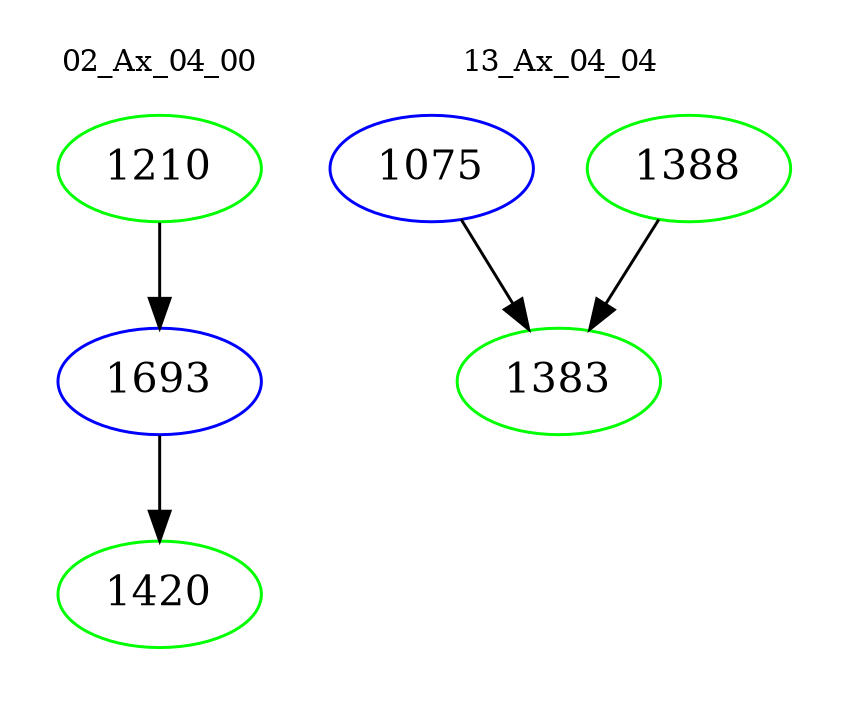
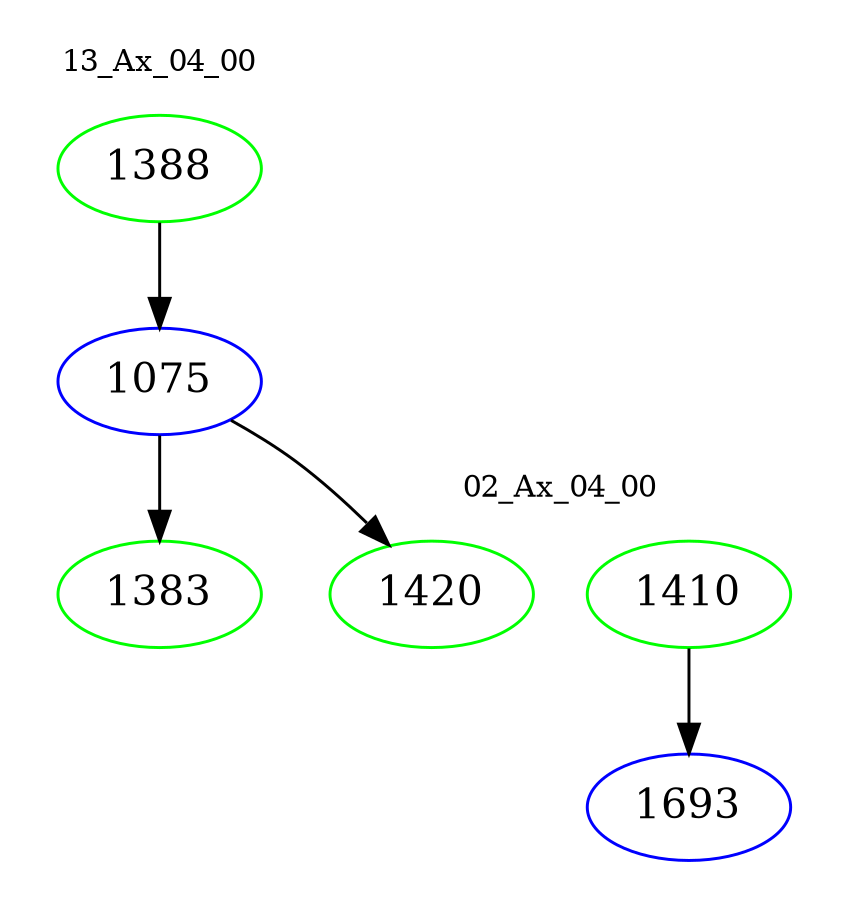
(560, 64) -> (160, 64)
(160, 169) -> (689, 594)
(632, 262) -> (160, 260)
(160, 473) -> (326, 486)
